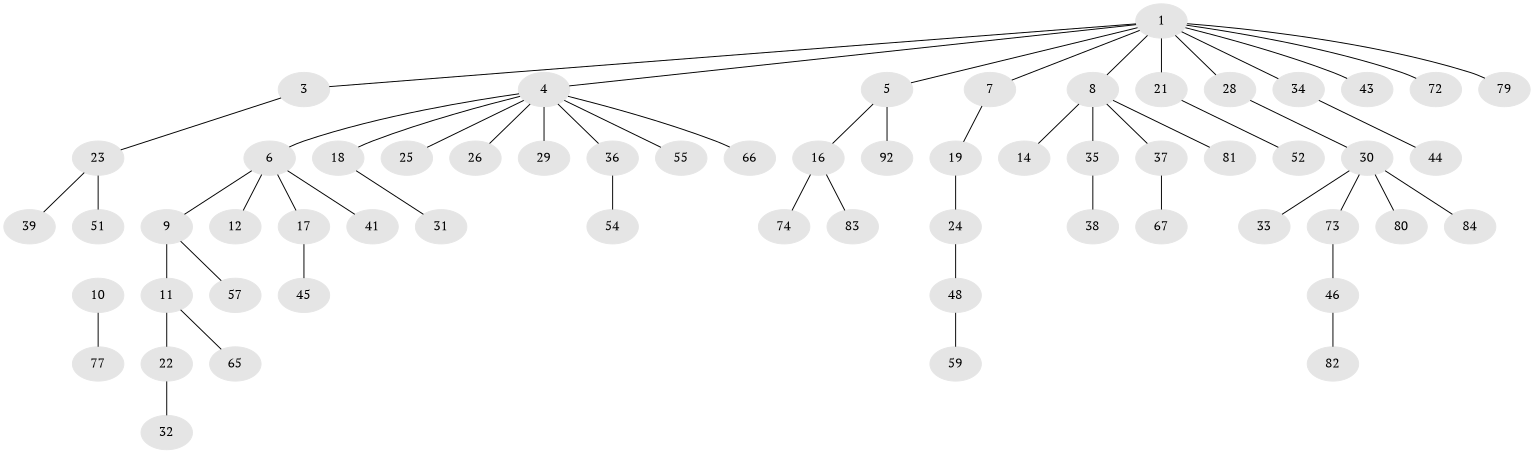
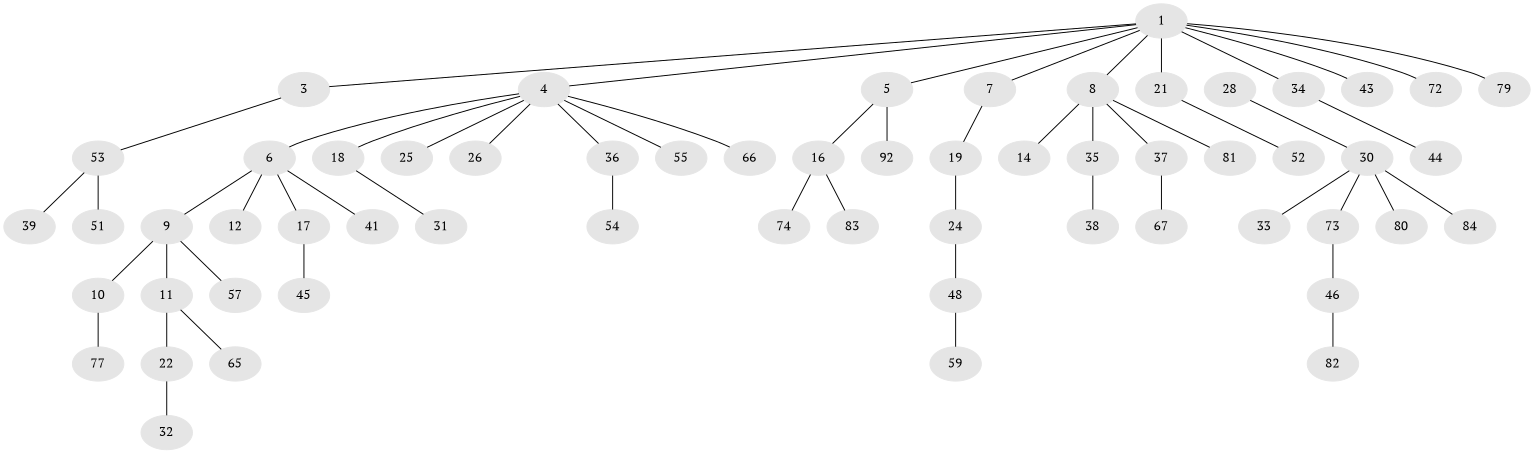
(1196, 55) -> none
(98, 158) -> (98, 158)
(544, 158) -> none
none -> (133, 261)
